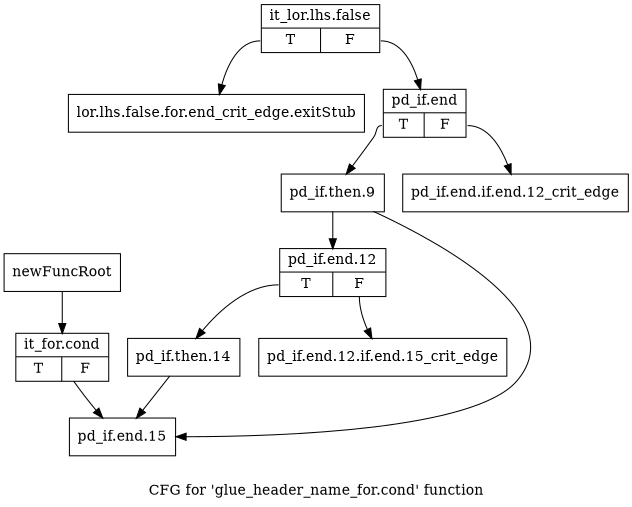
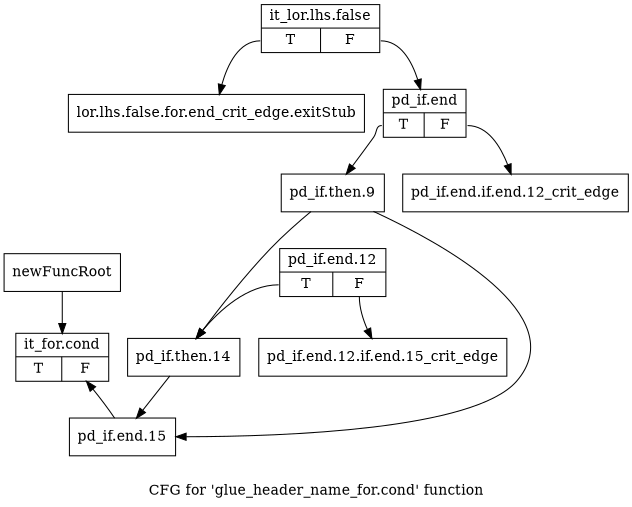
(333, 225) -> (253, 268)
(85, 396) -> (104, 403)
